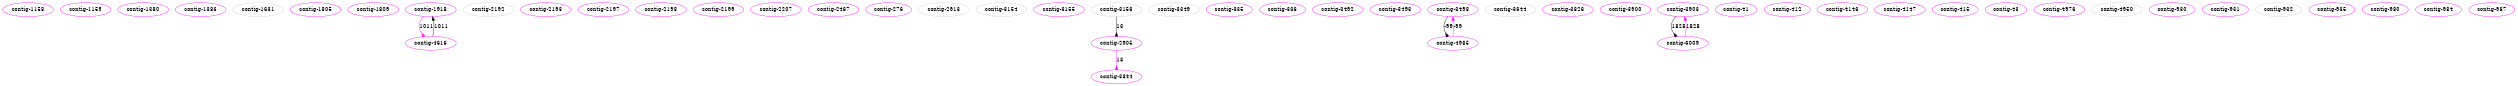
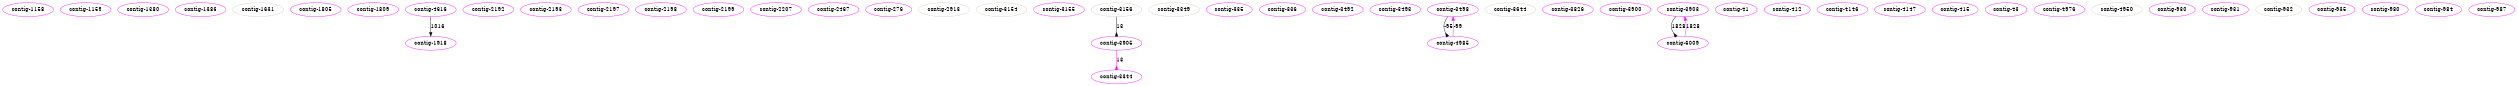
(488, 10) -> (488, 10)
(419, 24) -> none
(441, 26) -> (438, 26)
(1449, 26) -> (1449, 26)
(1116, 43) -> (1116, 43)
